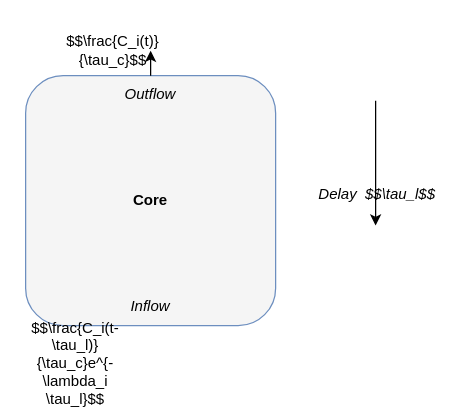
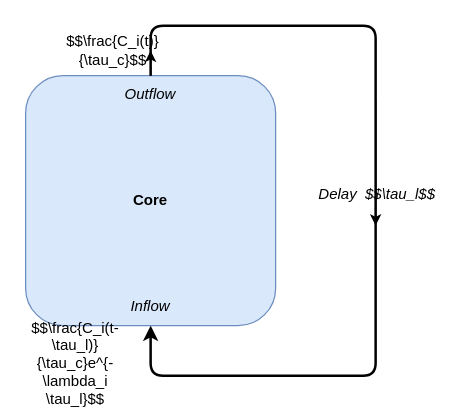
(151, 201) -> (151, 201)
none -> (320, 376)
